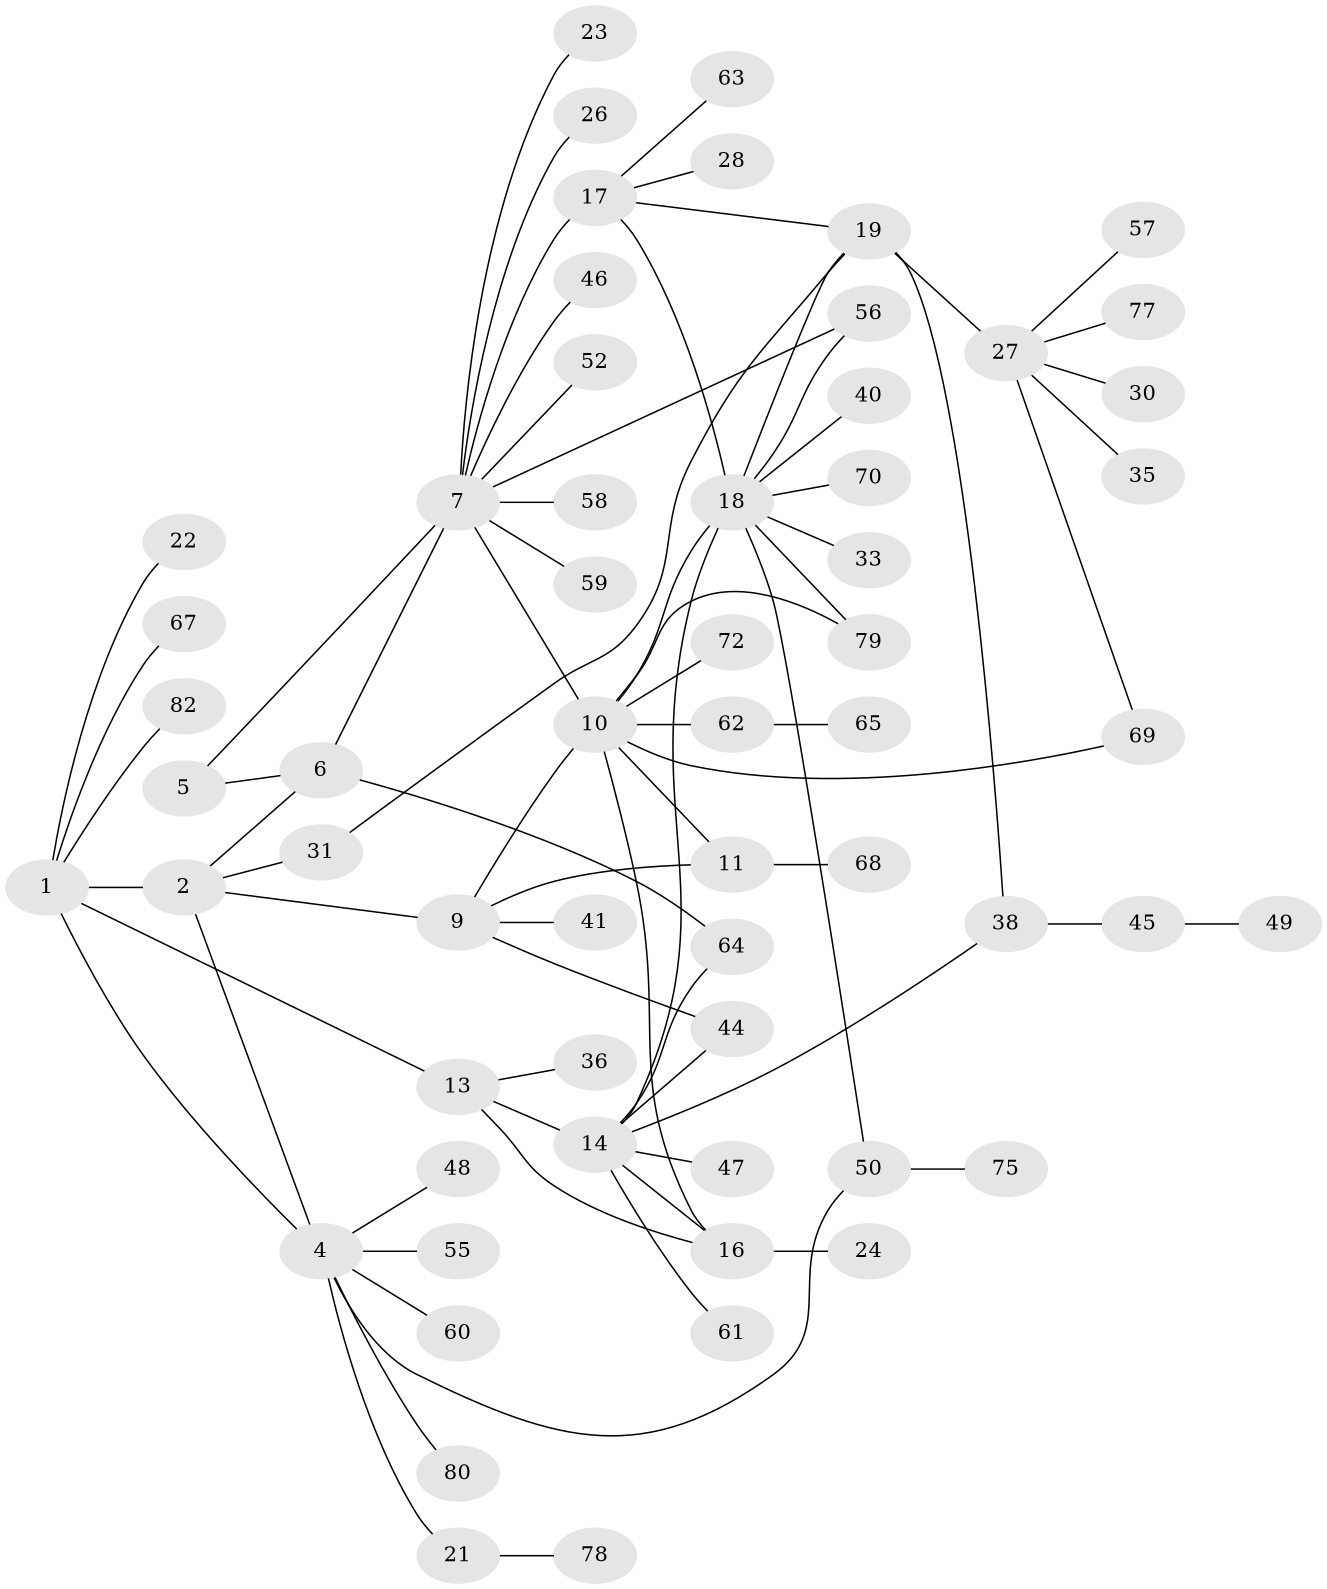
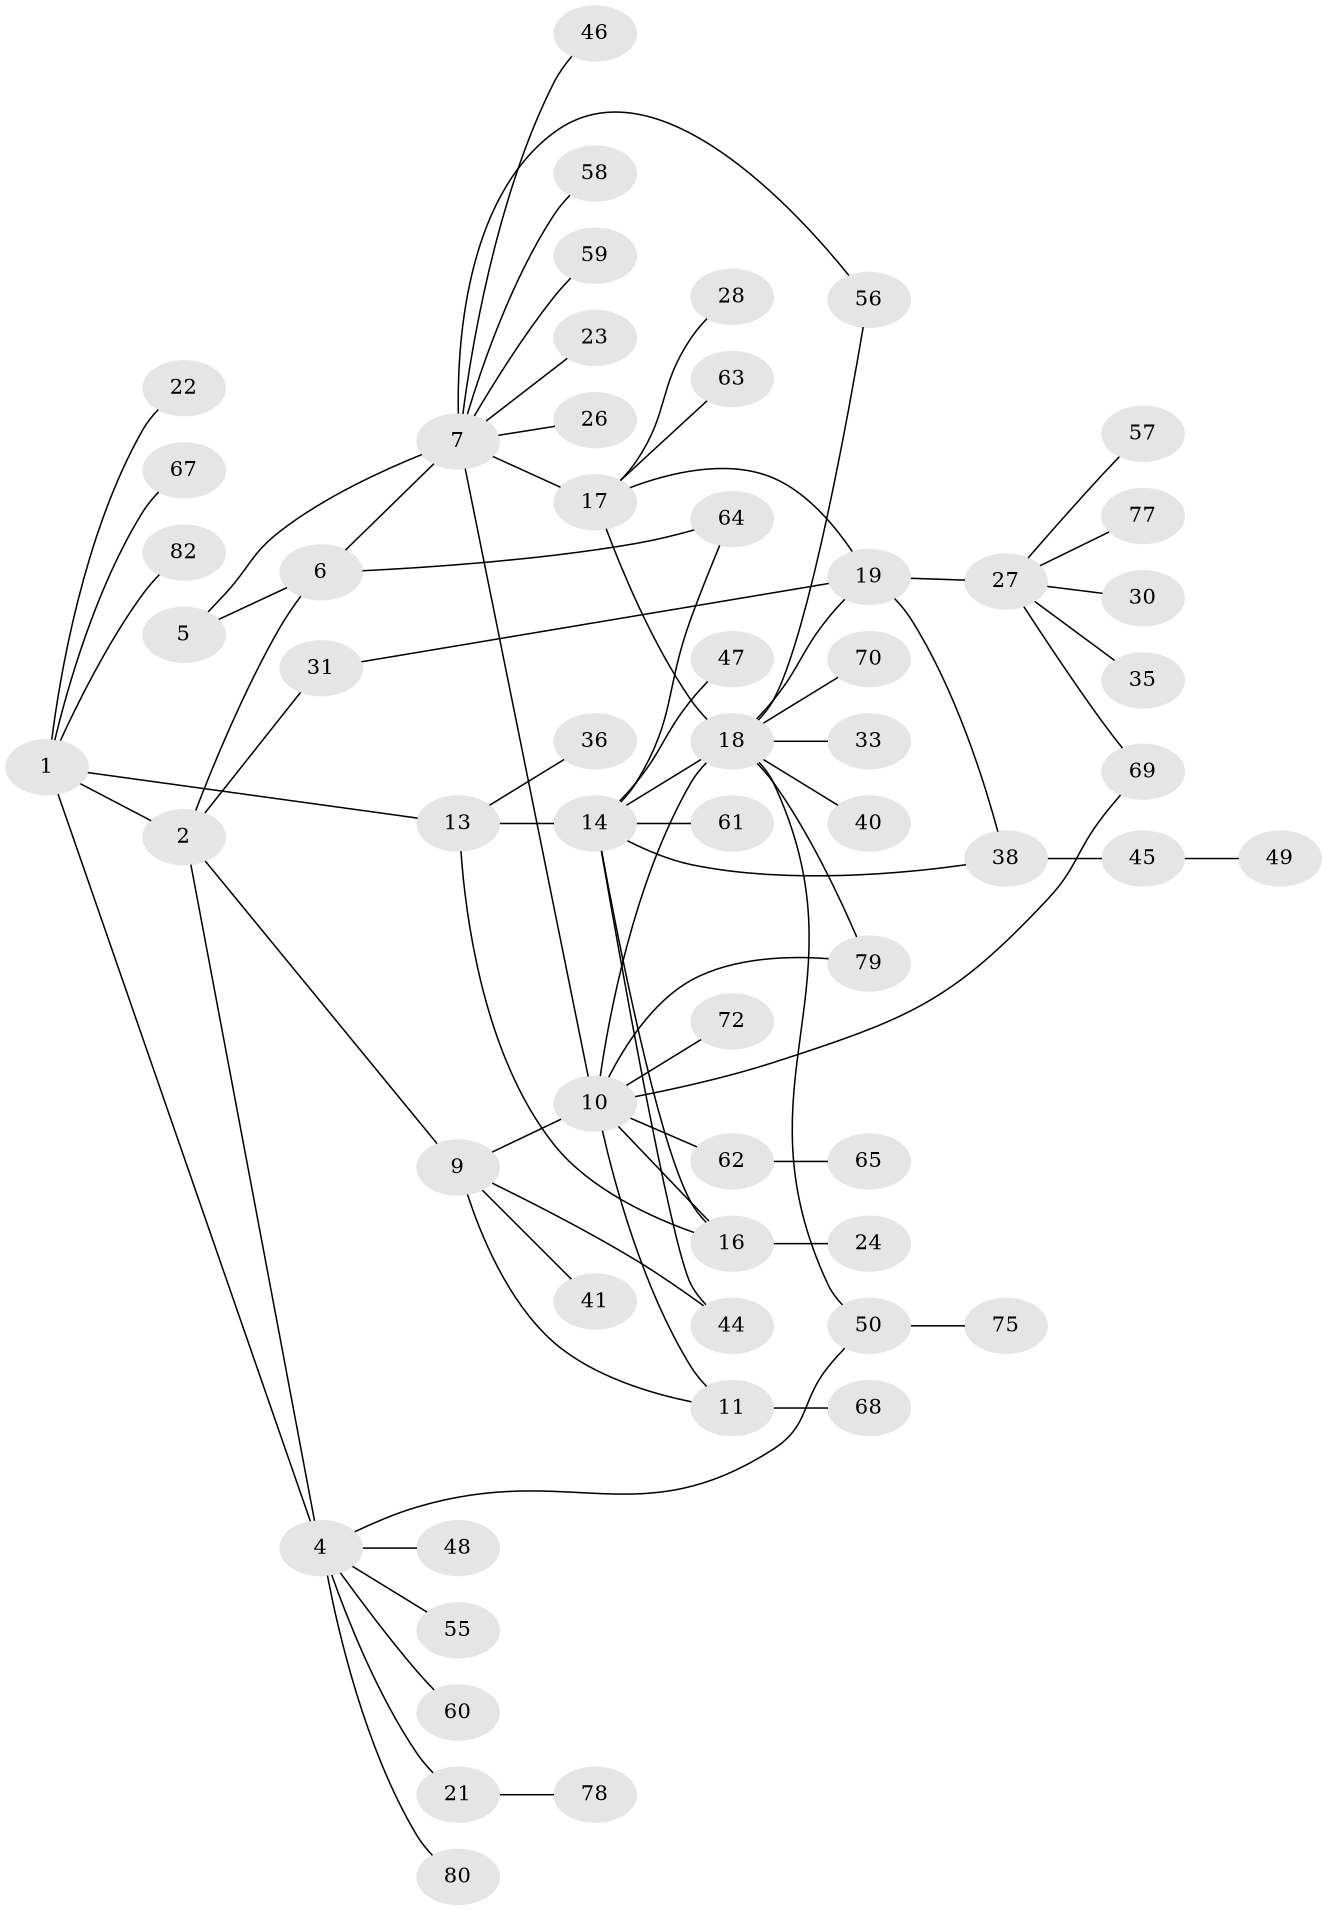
(595, 362) -> none
